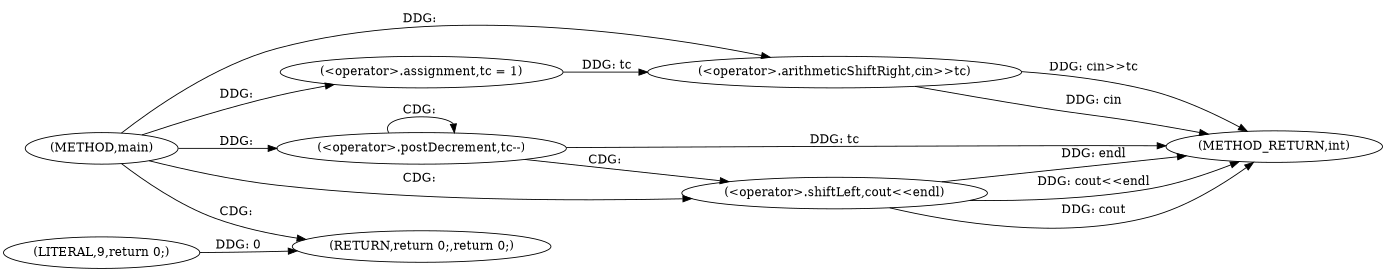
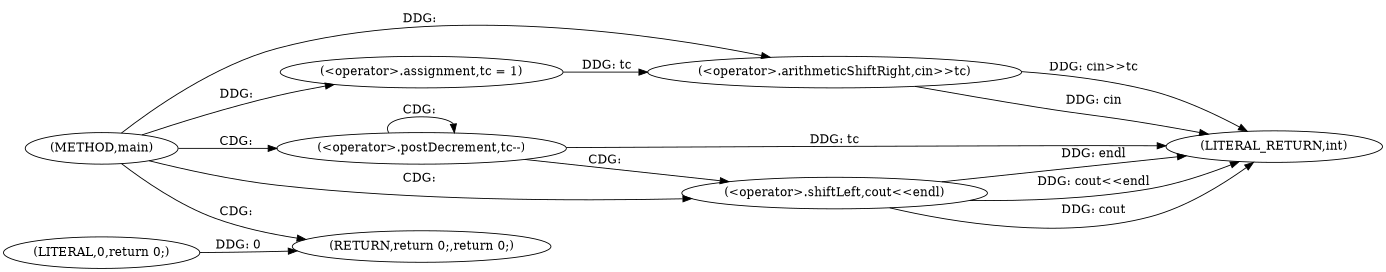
(238, 142) -> (238, 142)
(1274, 147) -> (1274, 147)
(102, 253) -> (102, 253)
